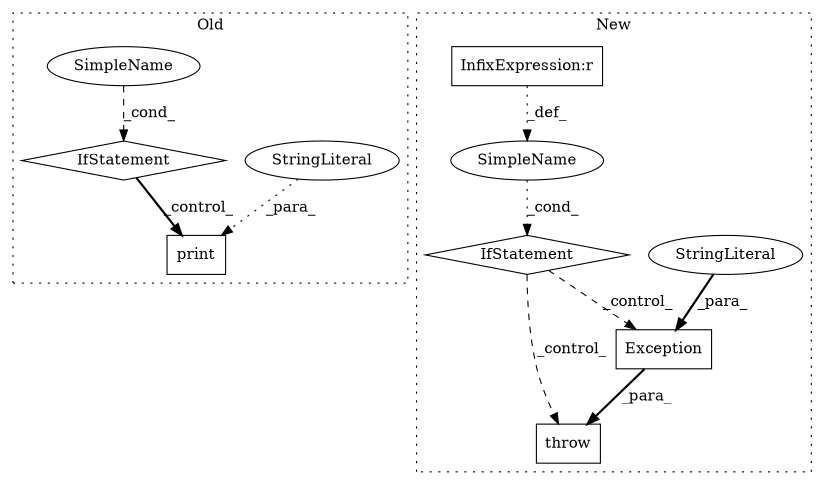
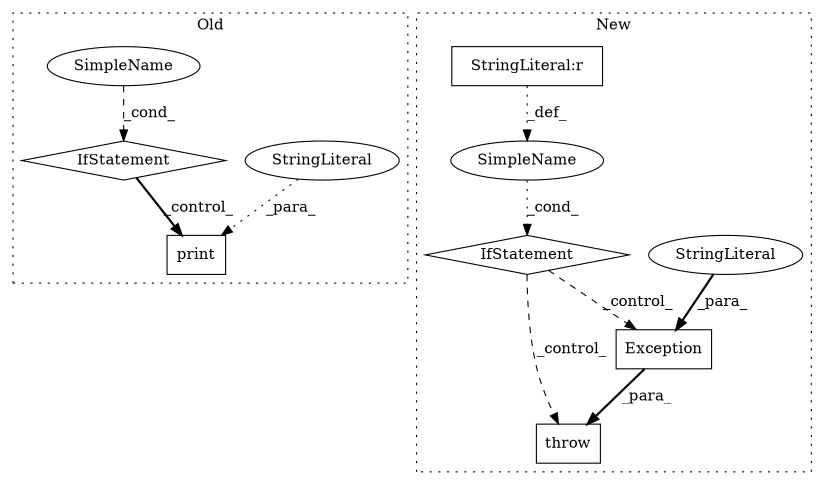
(527, 66) -> (527, 66)
